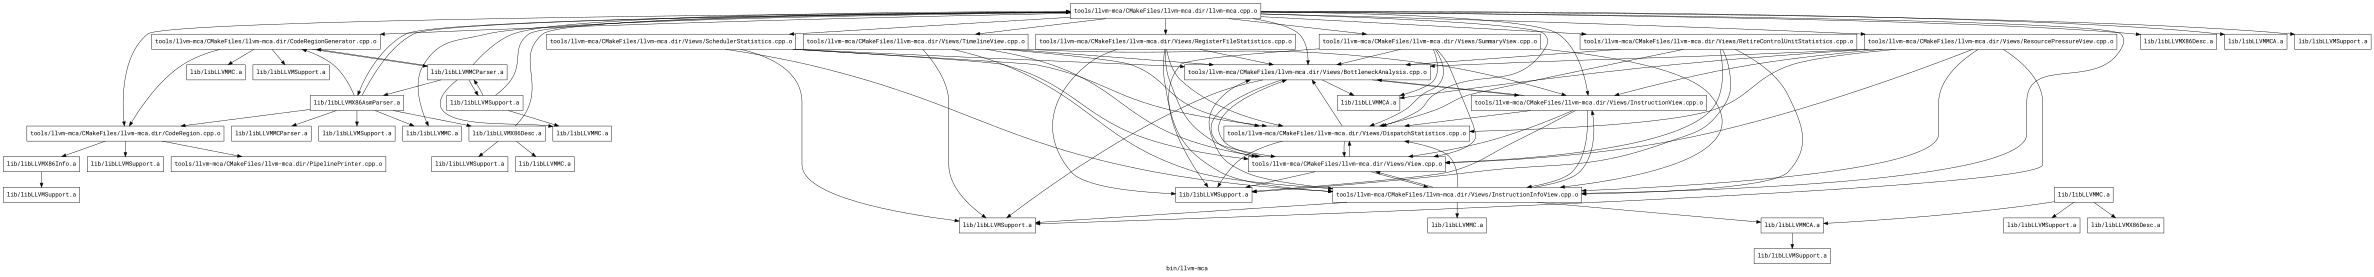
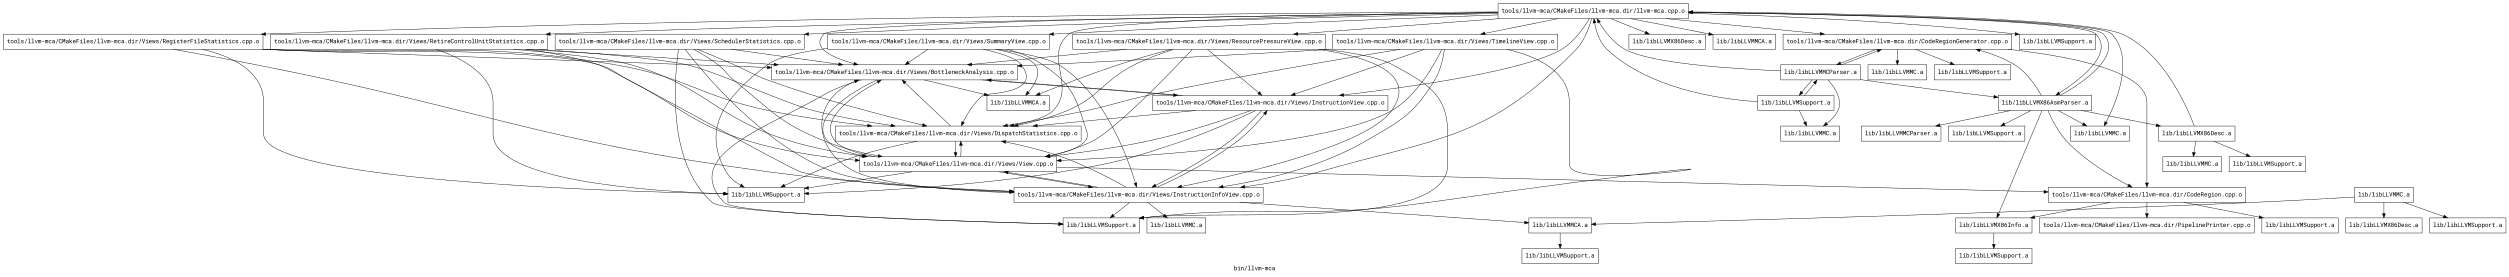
(562, 18) -> (1550, 179)
none -> (2020, 162)
